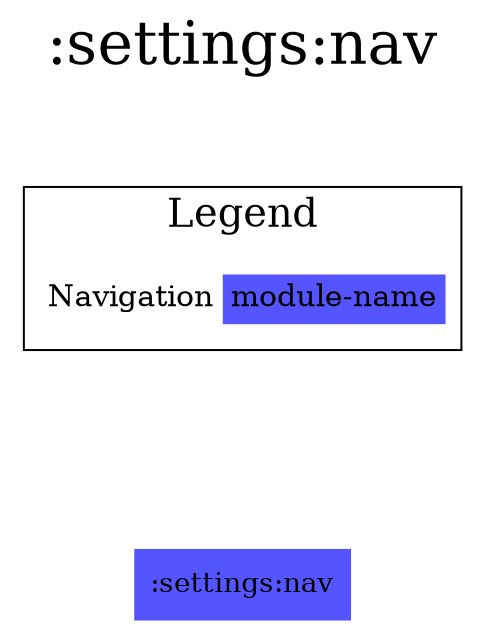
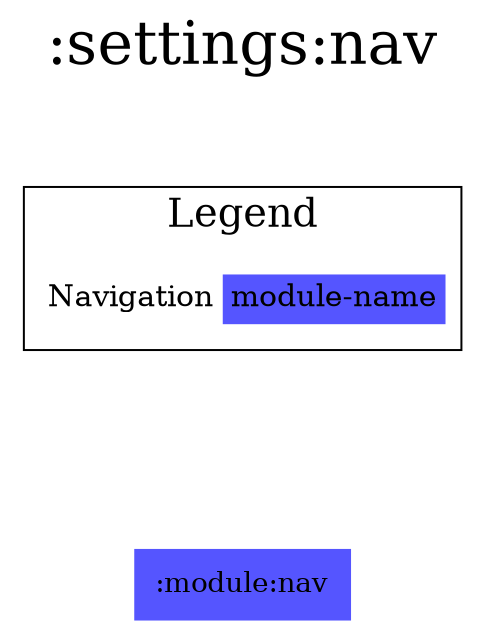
(243, 585) -> (243, 585)
